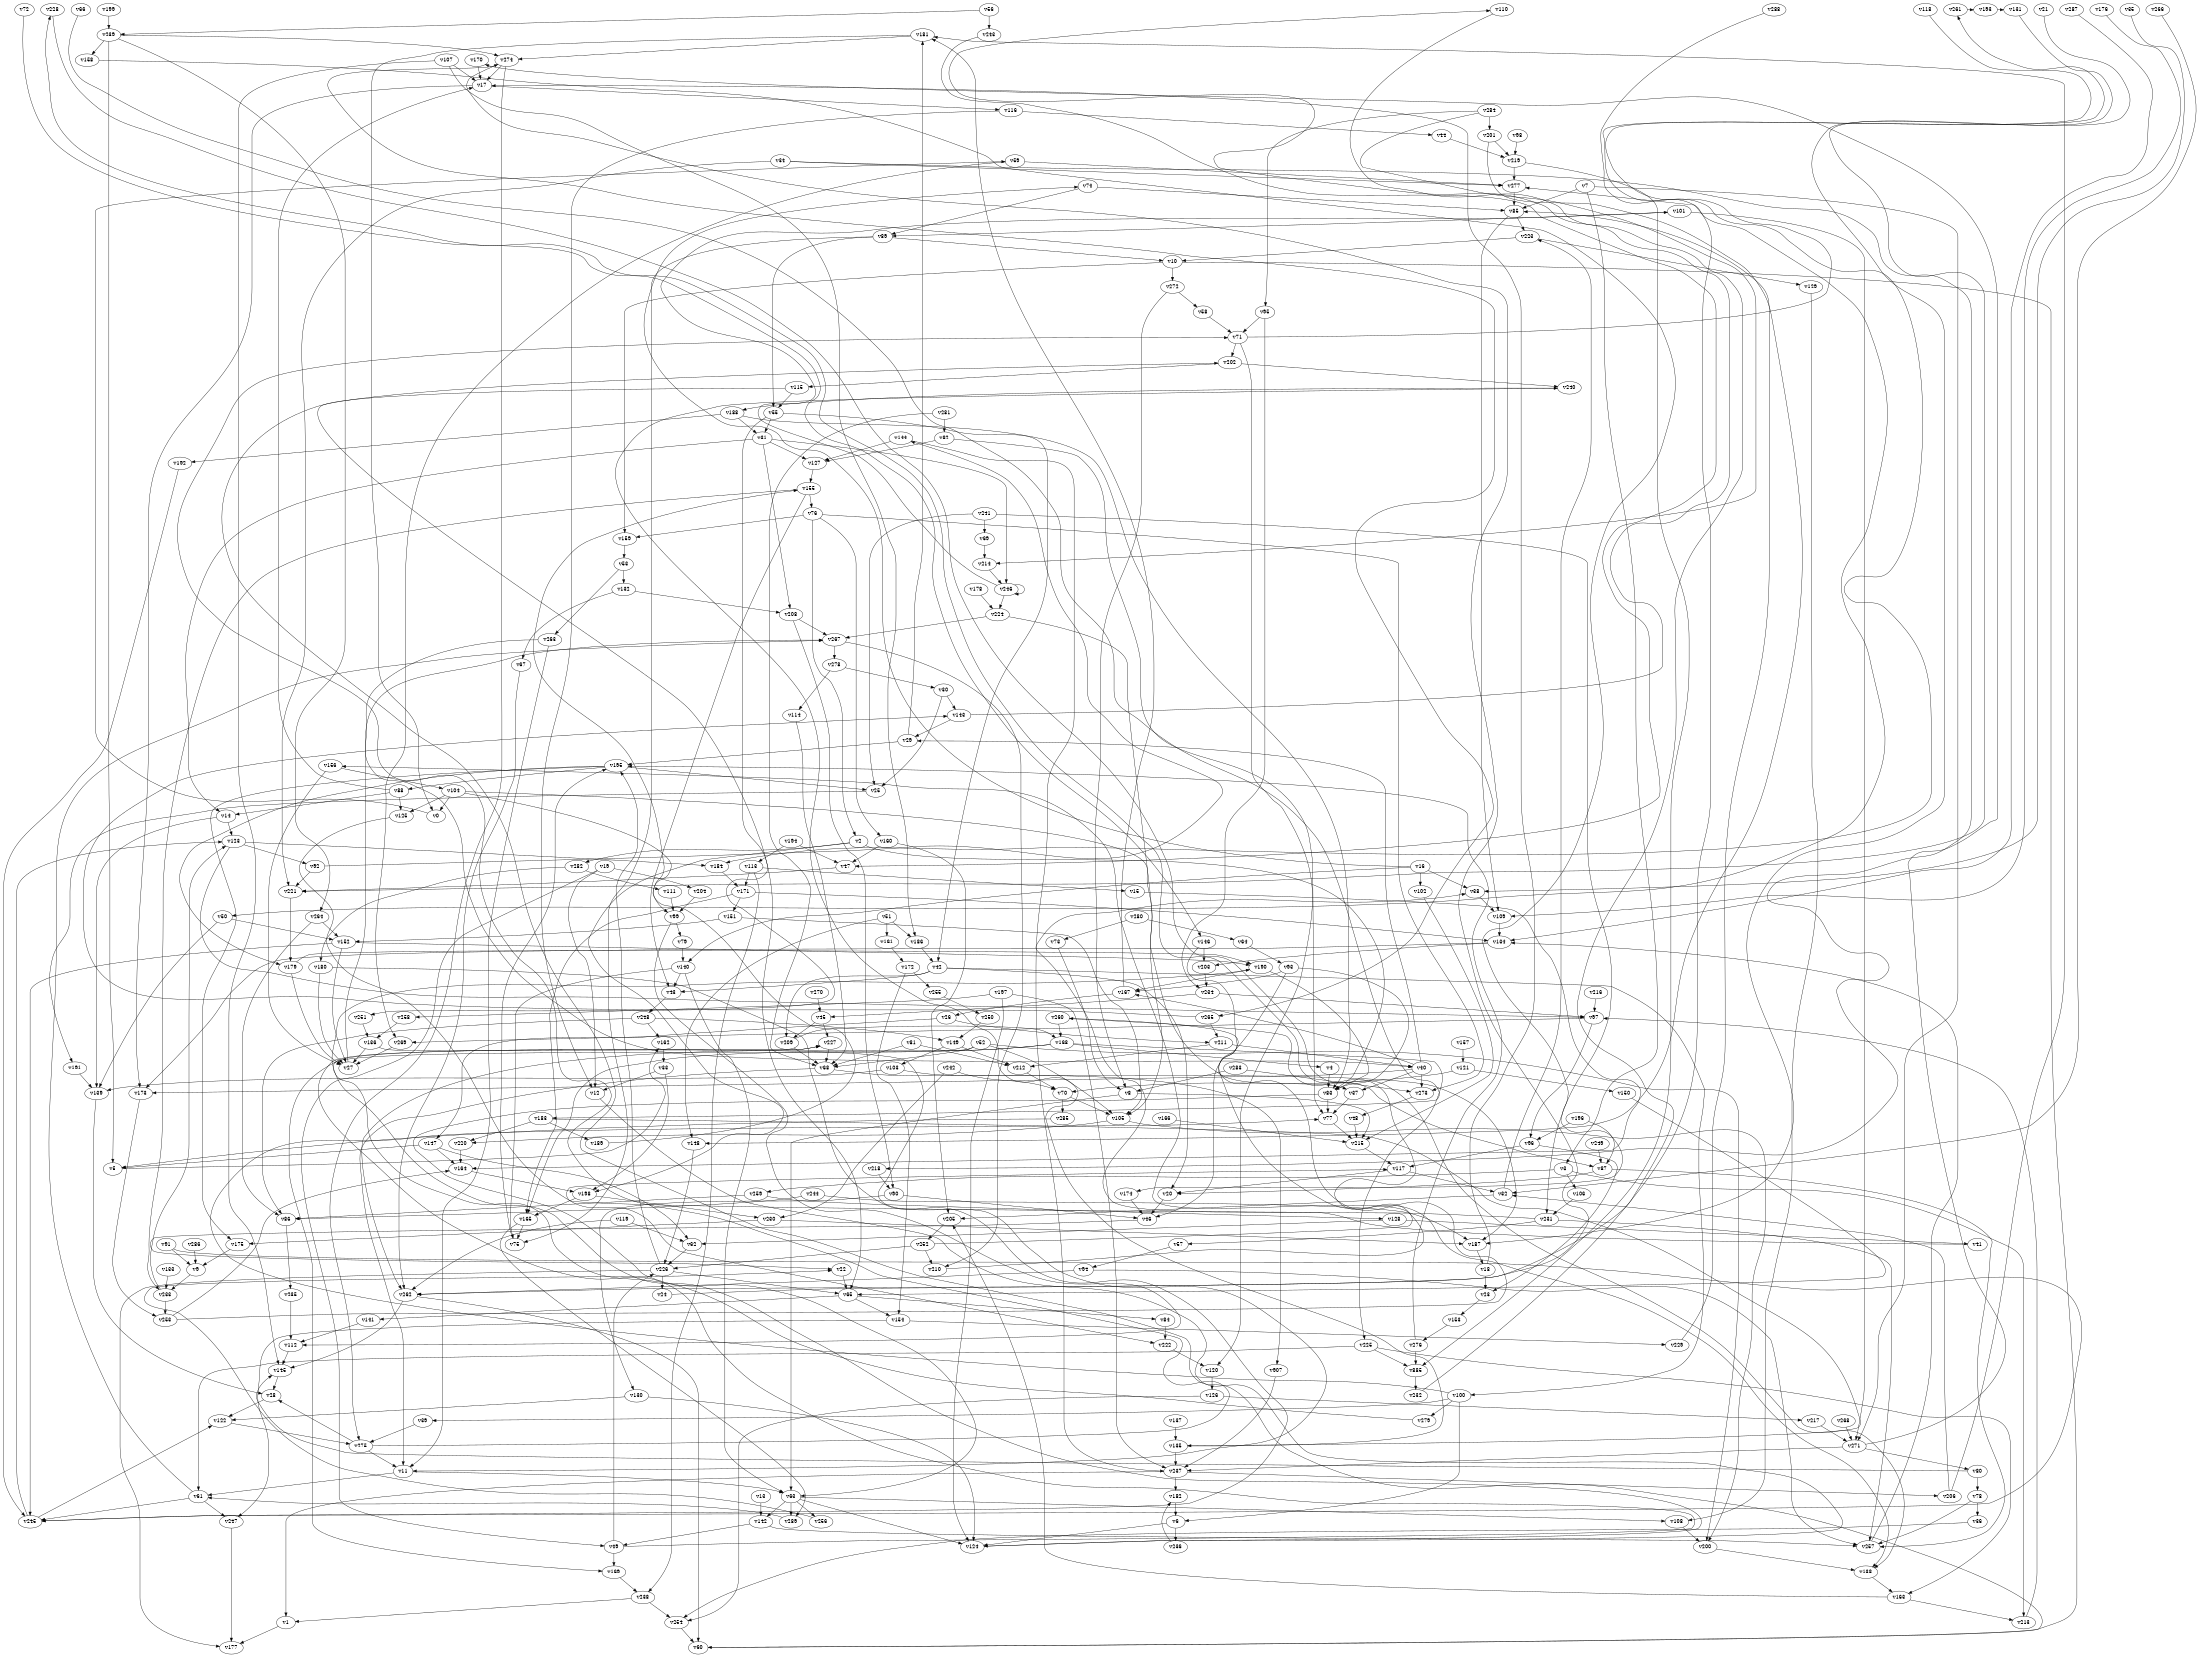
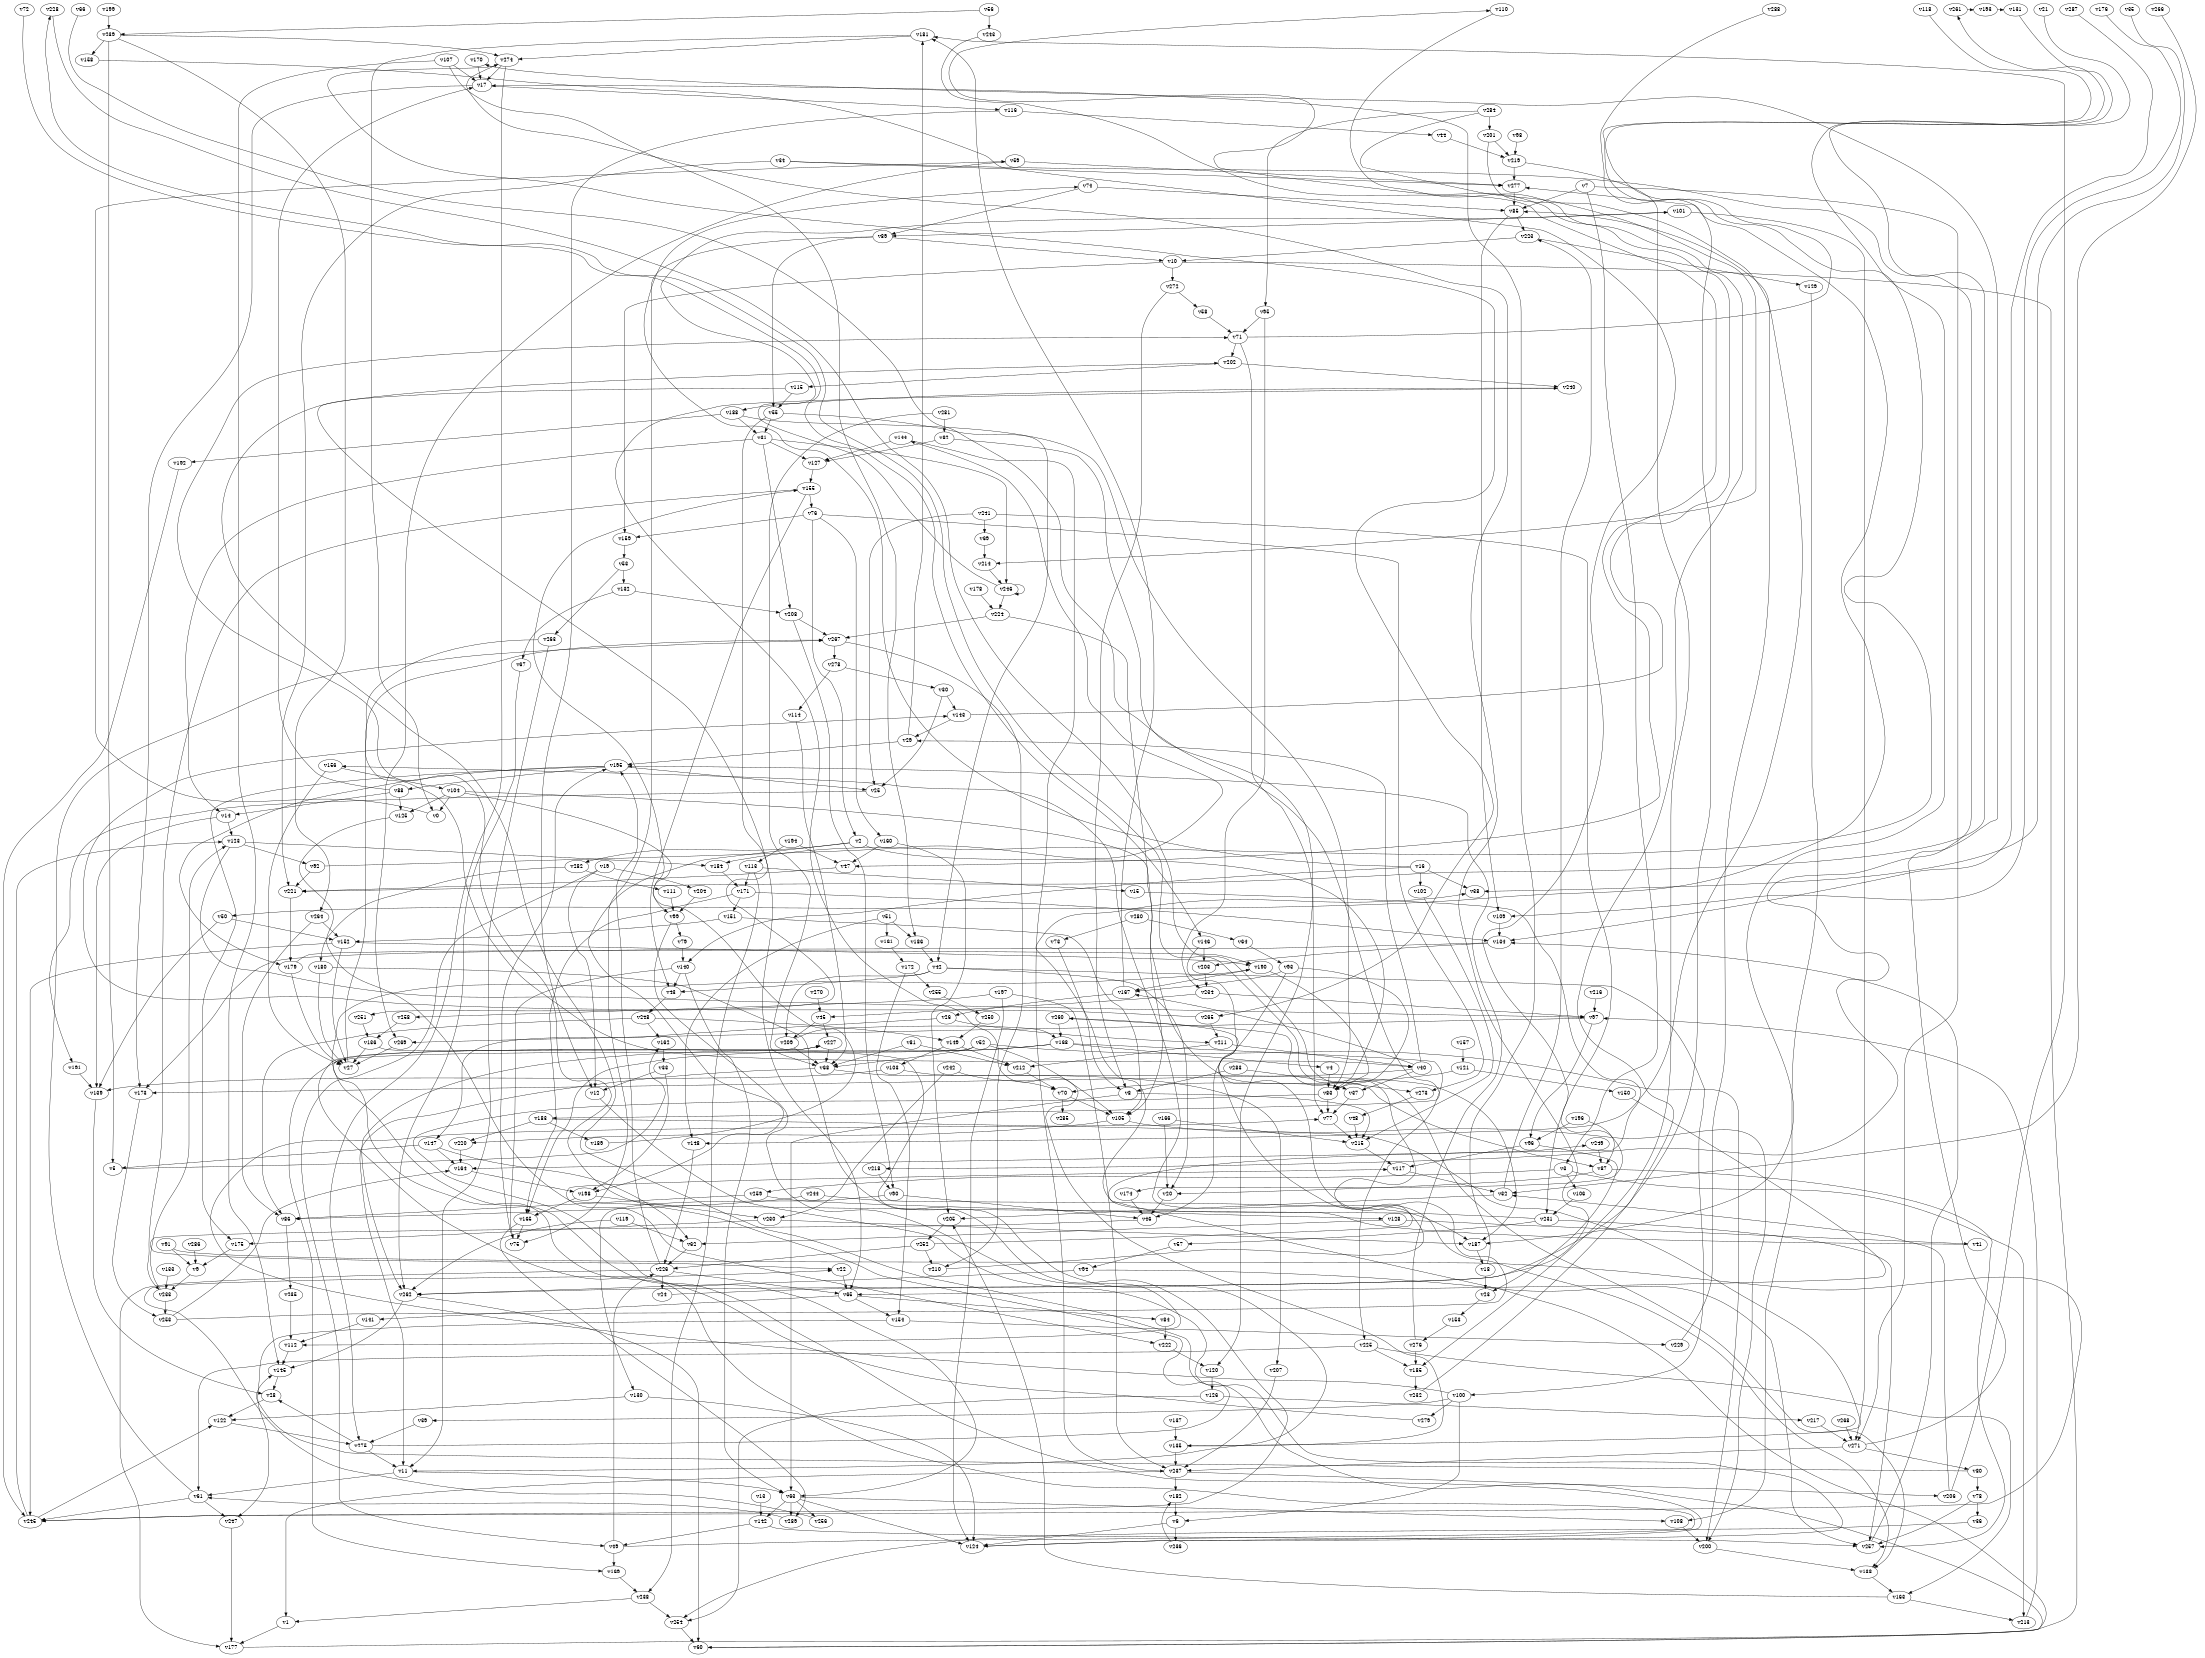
(1485, 902) -> none
(1422, 1079) -> none
(610, 1128) -> none
(1284, 1182) -> (1166, 1155)
(1276, 1371) -> (1276, 1371)
(1416, 1371) -> (1416, 1371)
none -> (2032, 1590)
